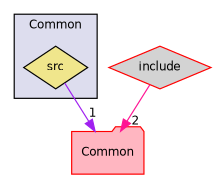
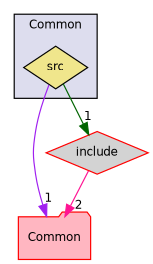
none -> (74, 106)
